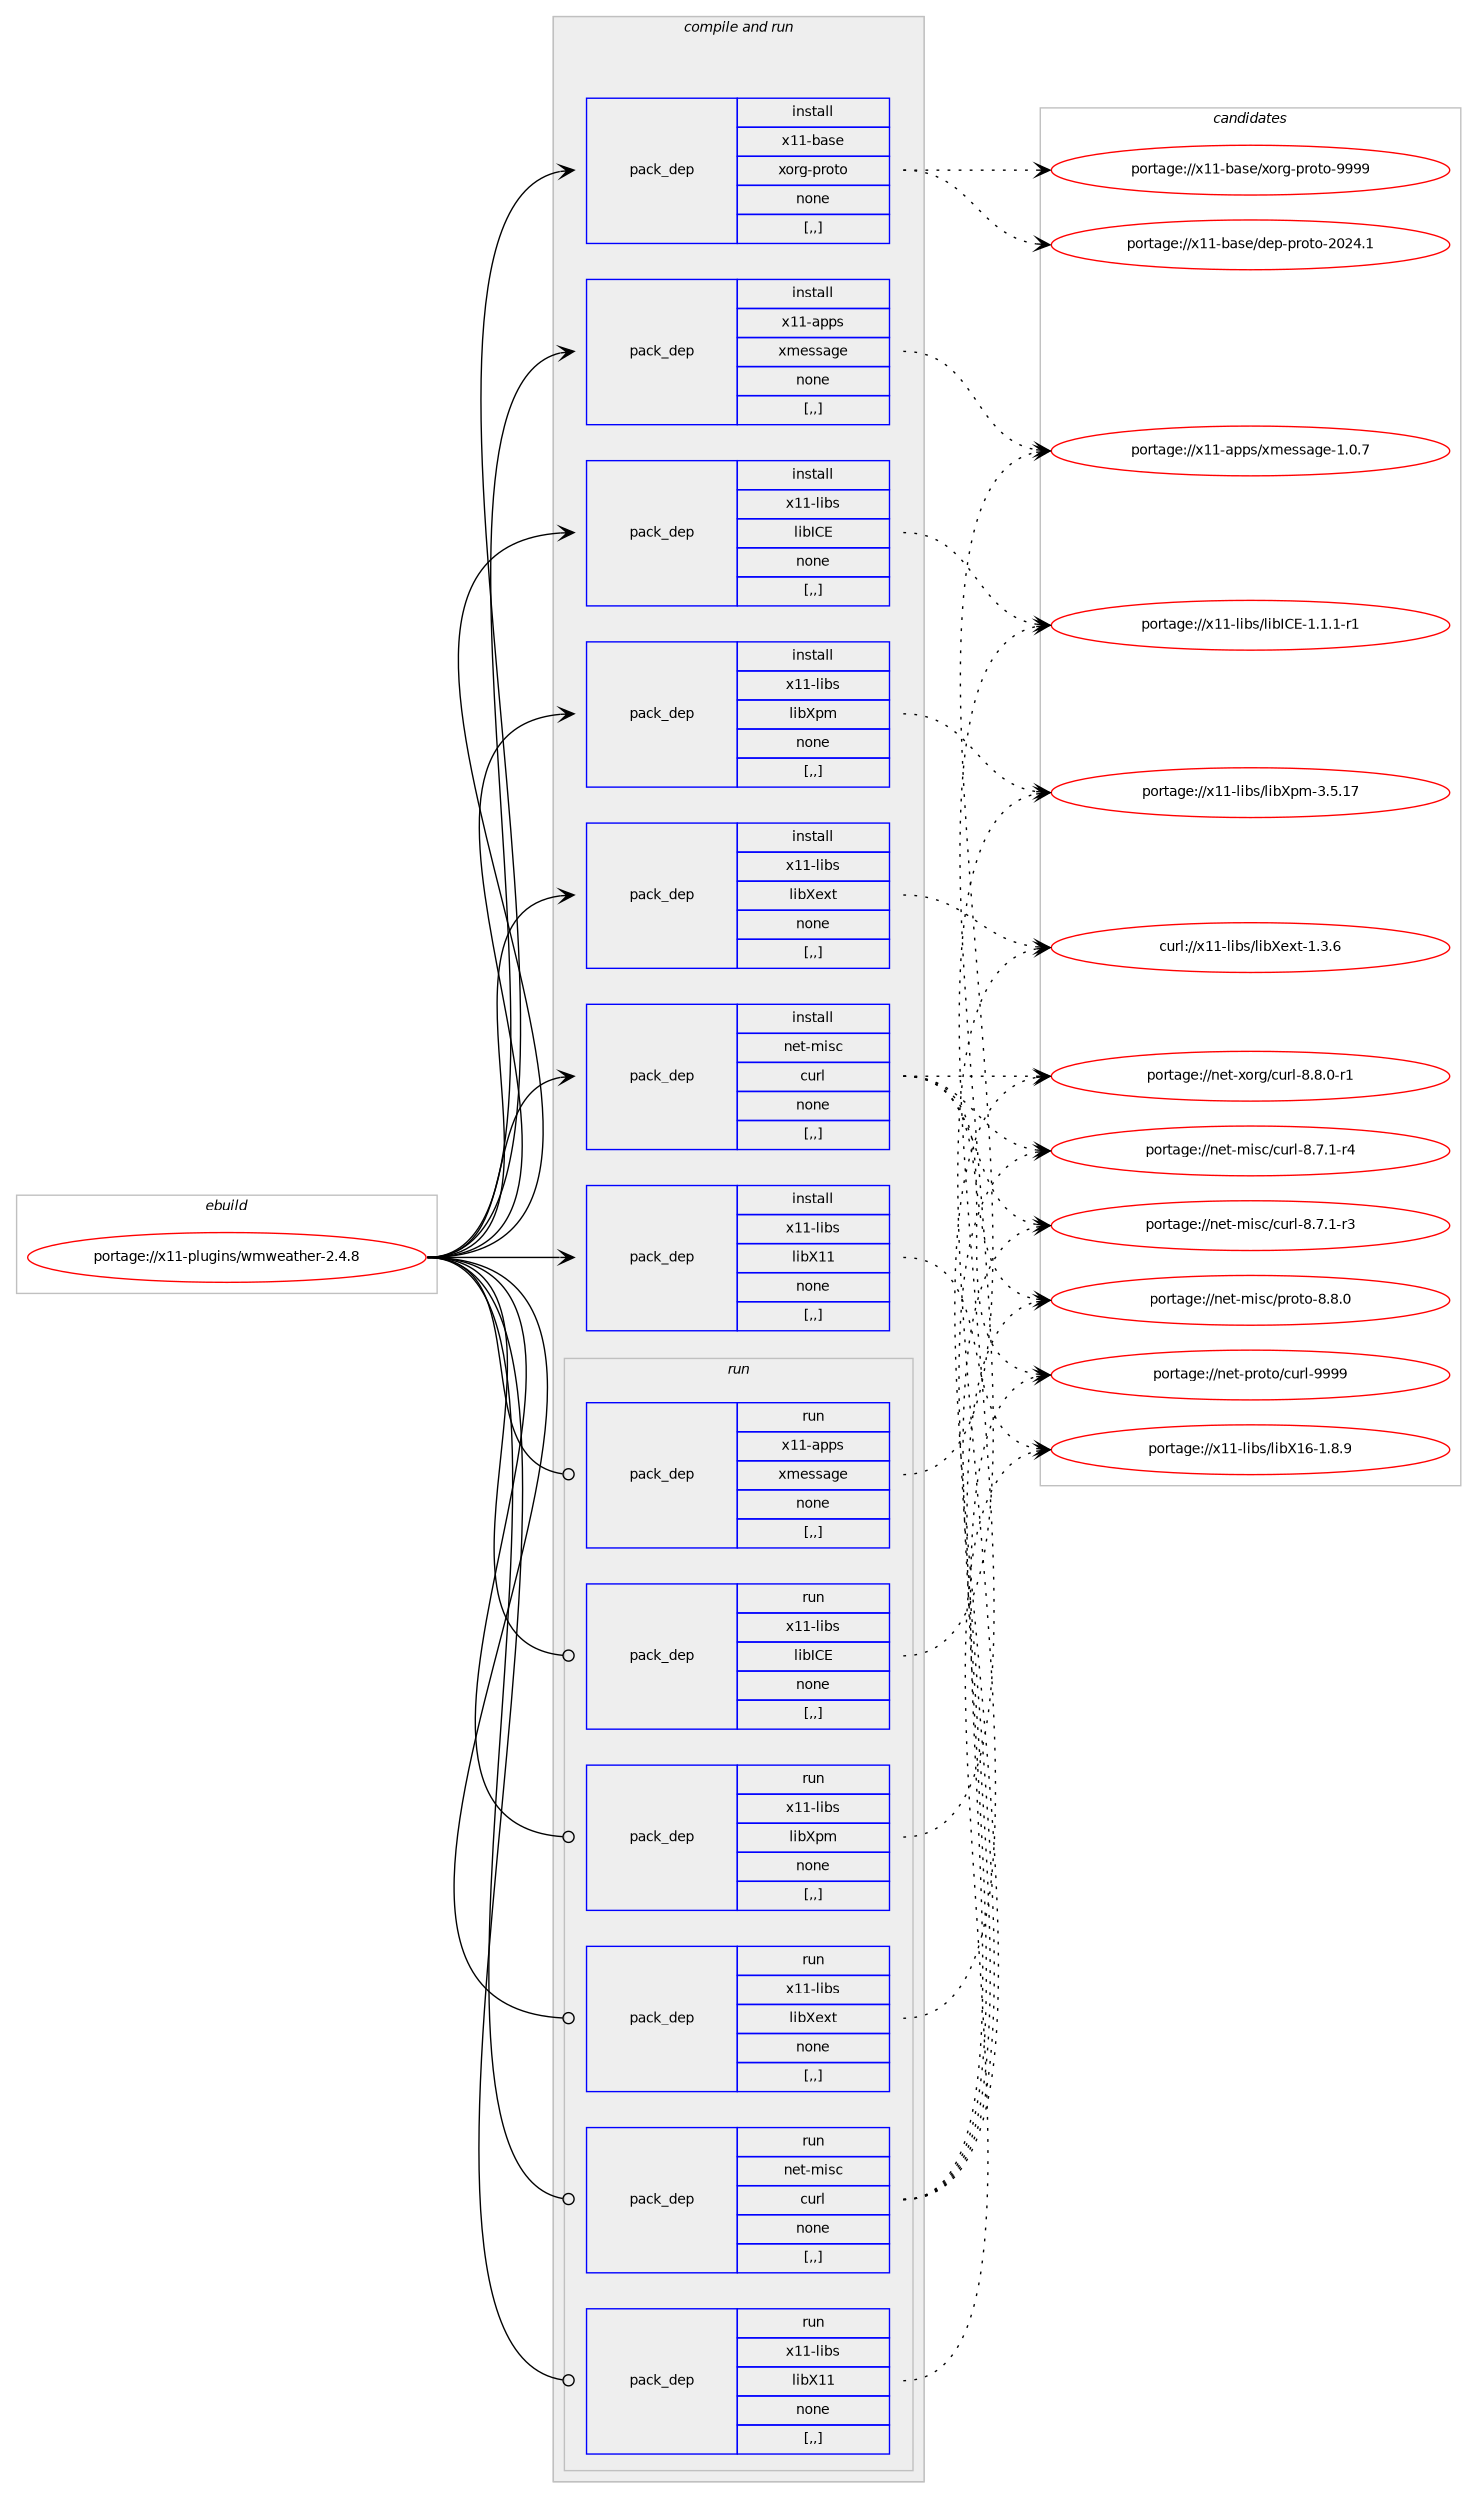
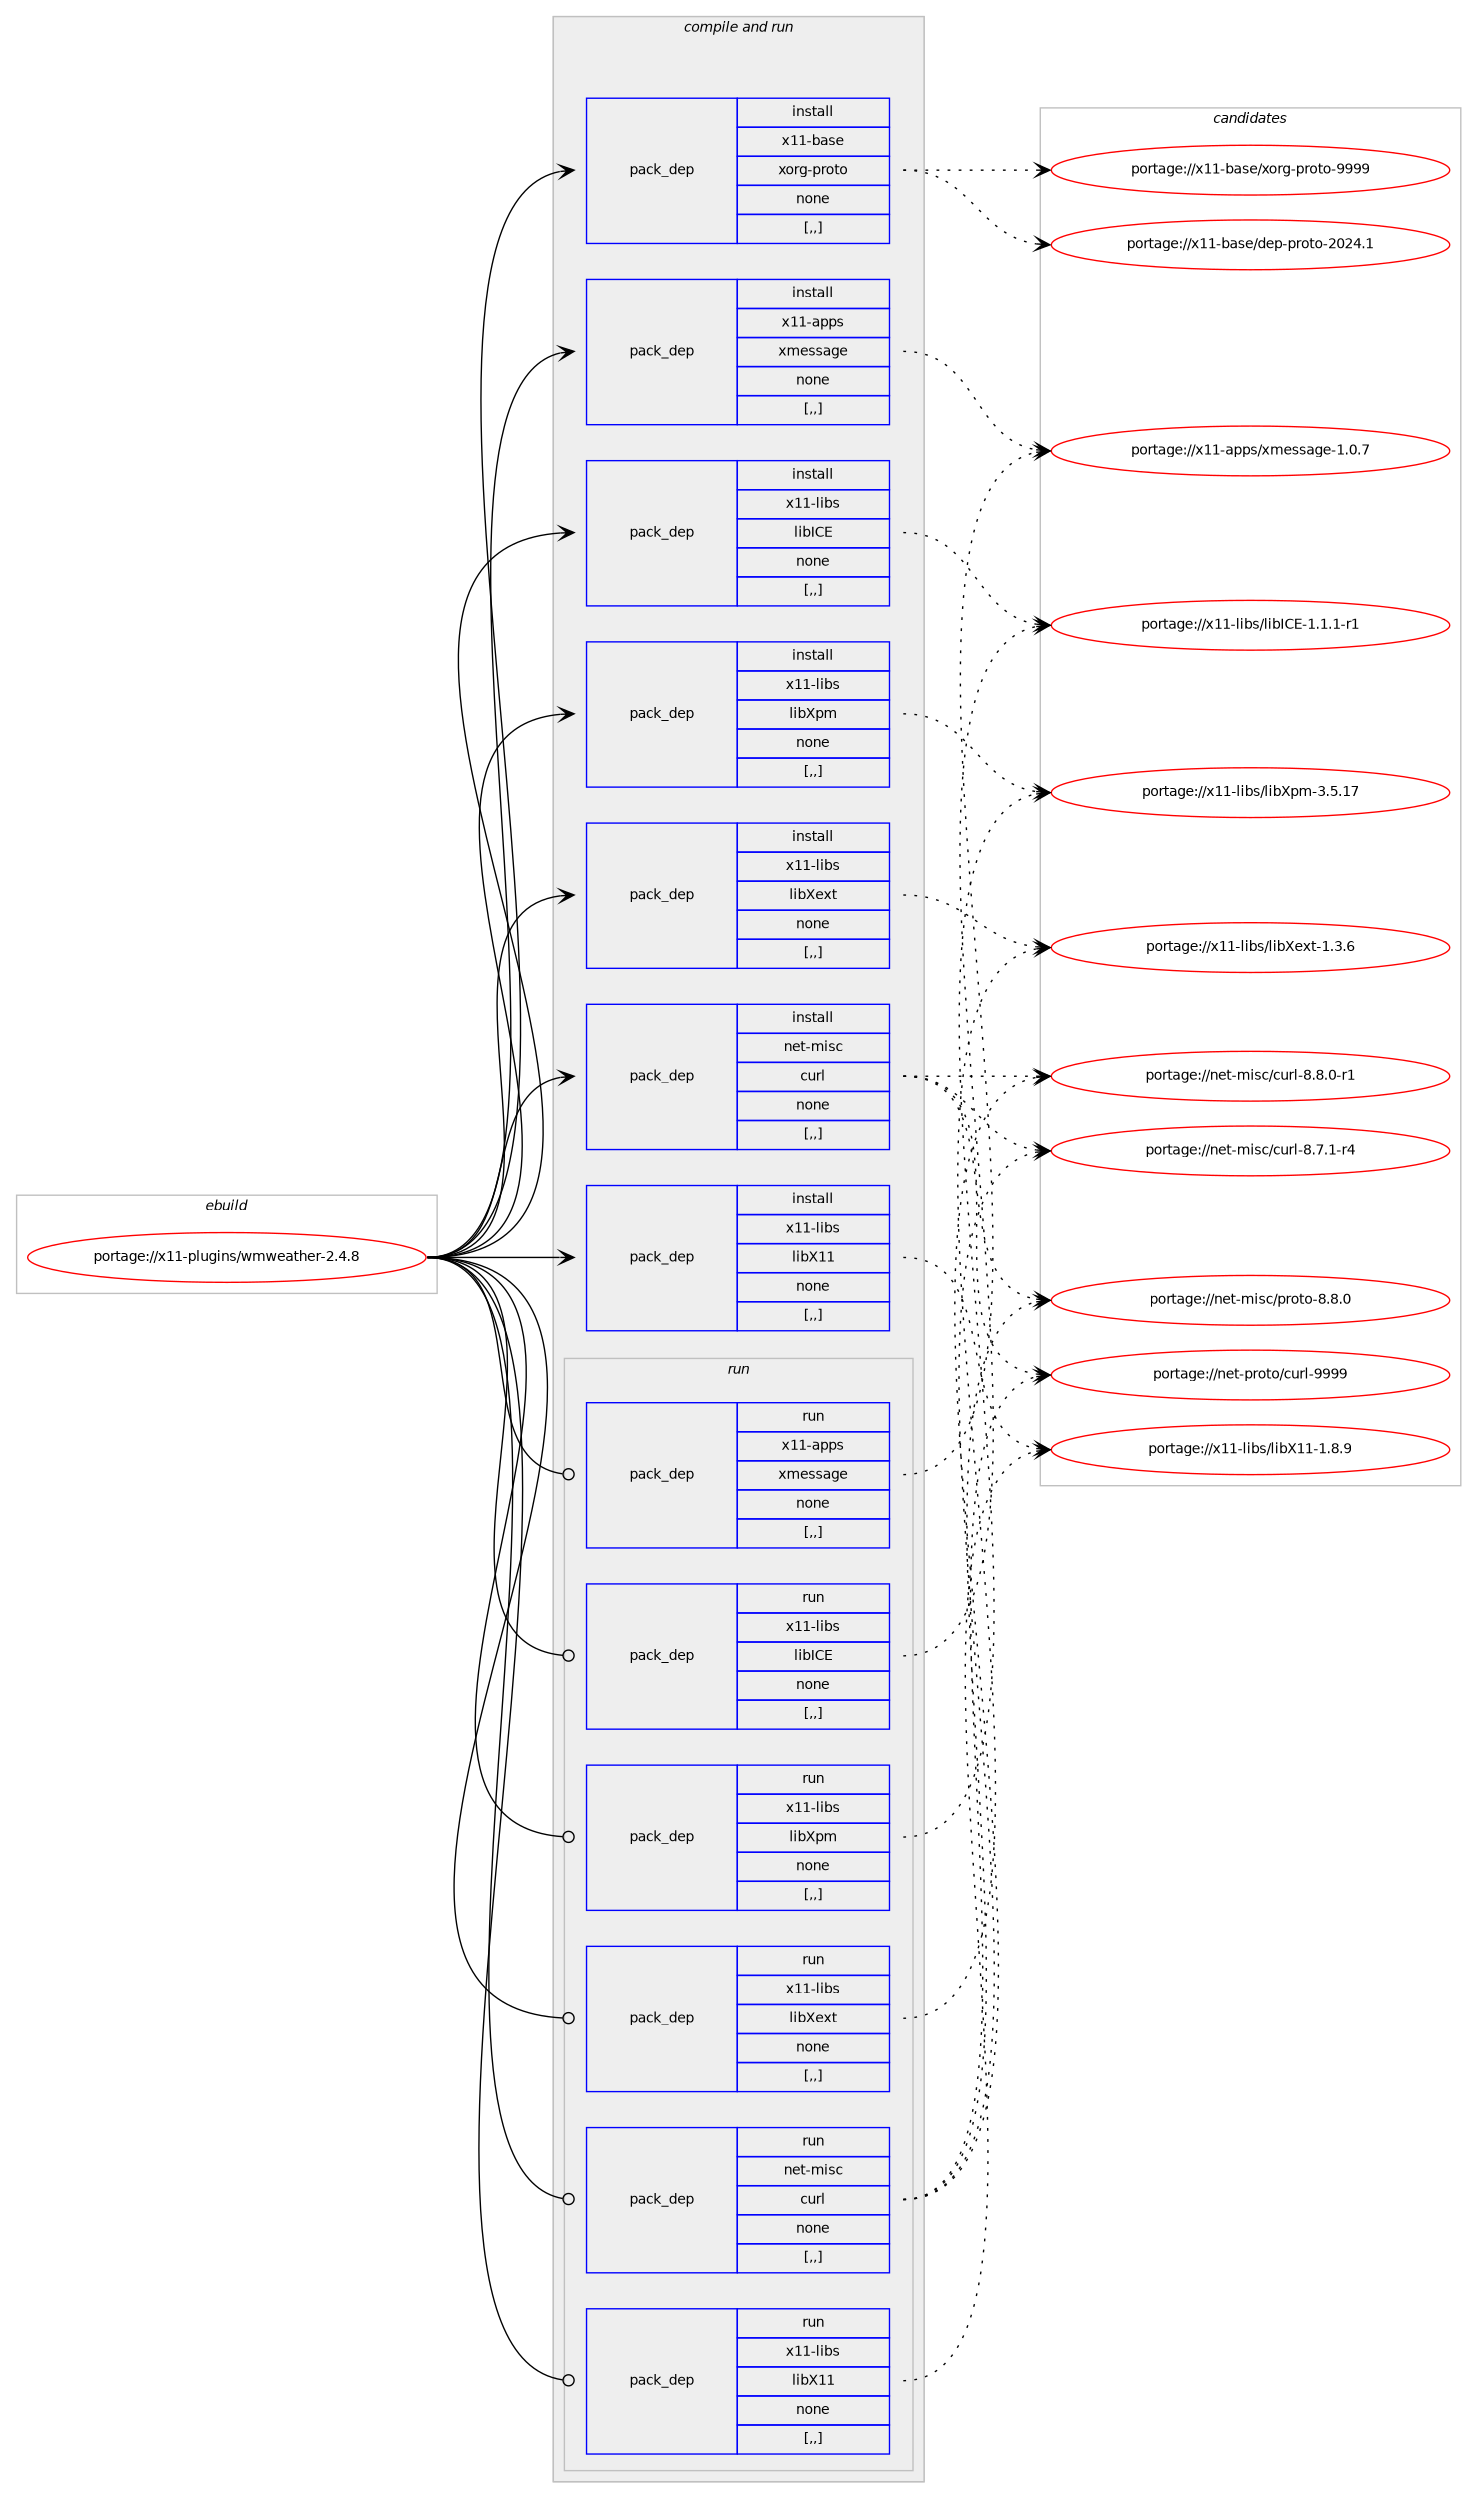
(1251, 948) -> (1251, 948)
(1251, 1076) -> (1251, 1076)
(1251, 1226) -> none
(1251, 1450) -> (1251, 1450)
